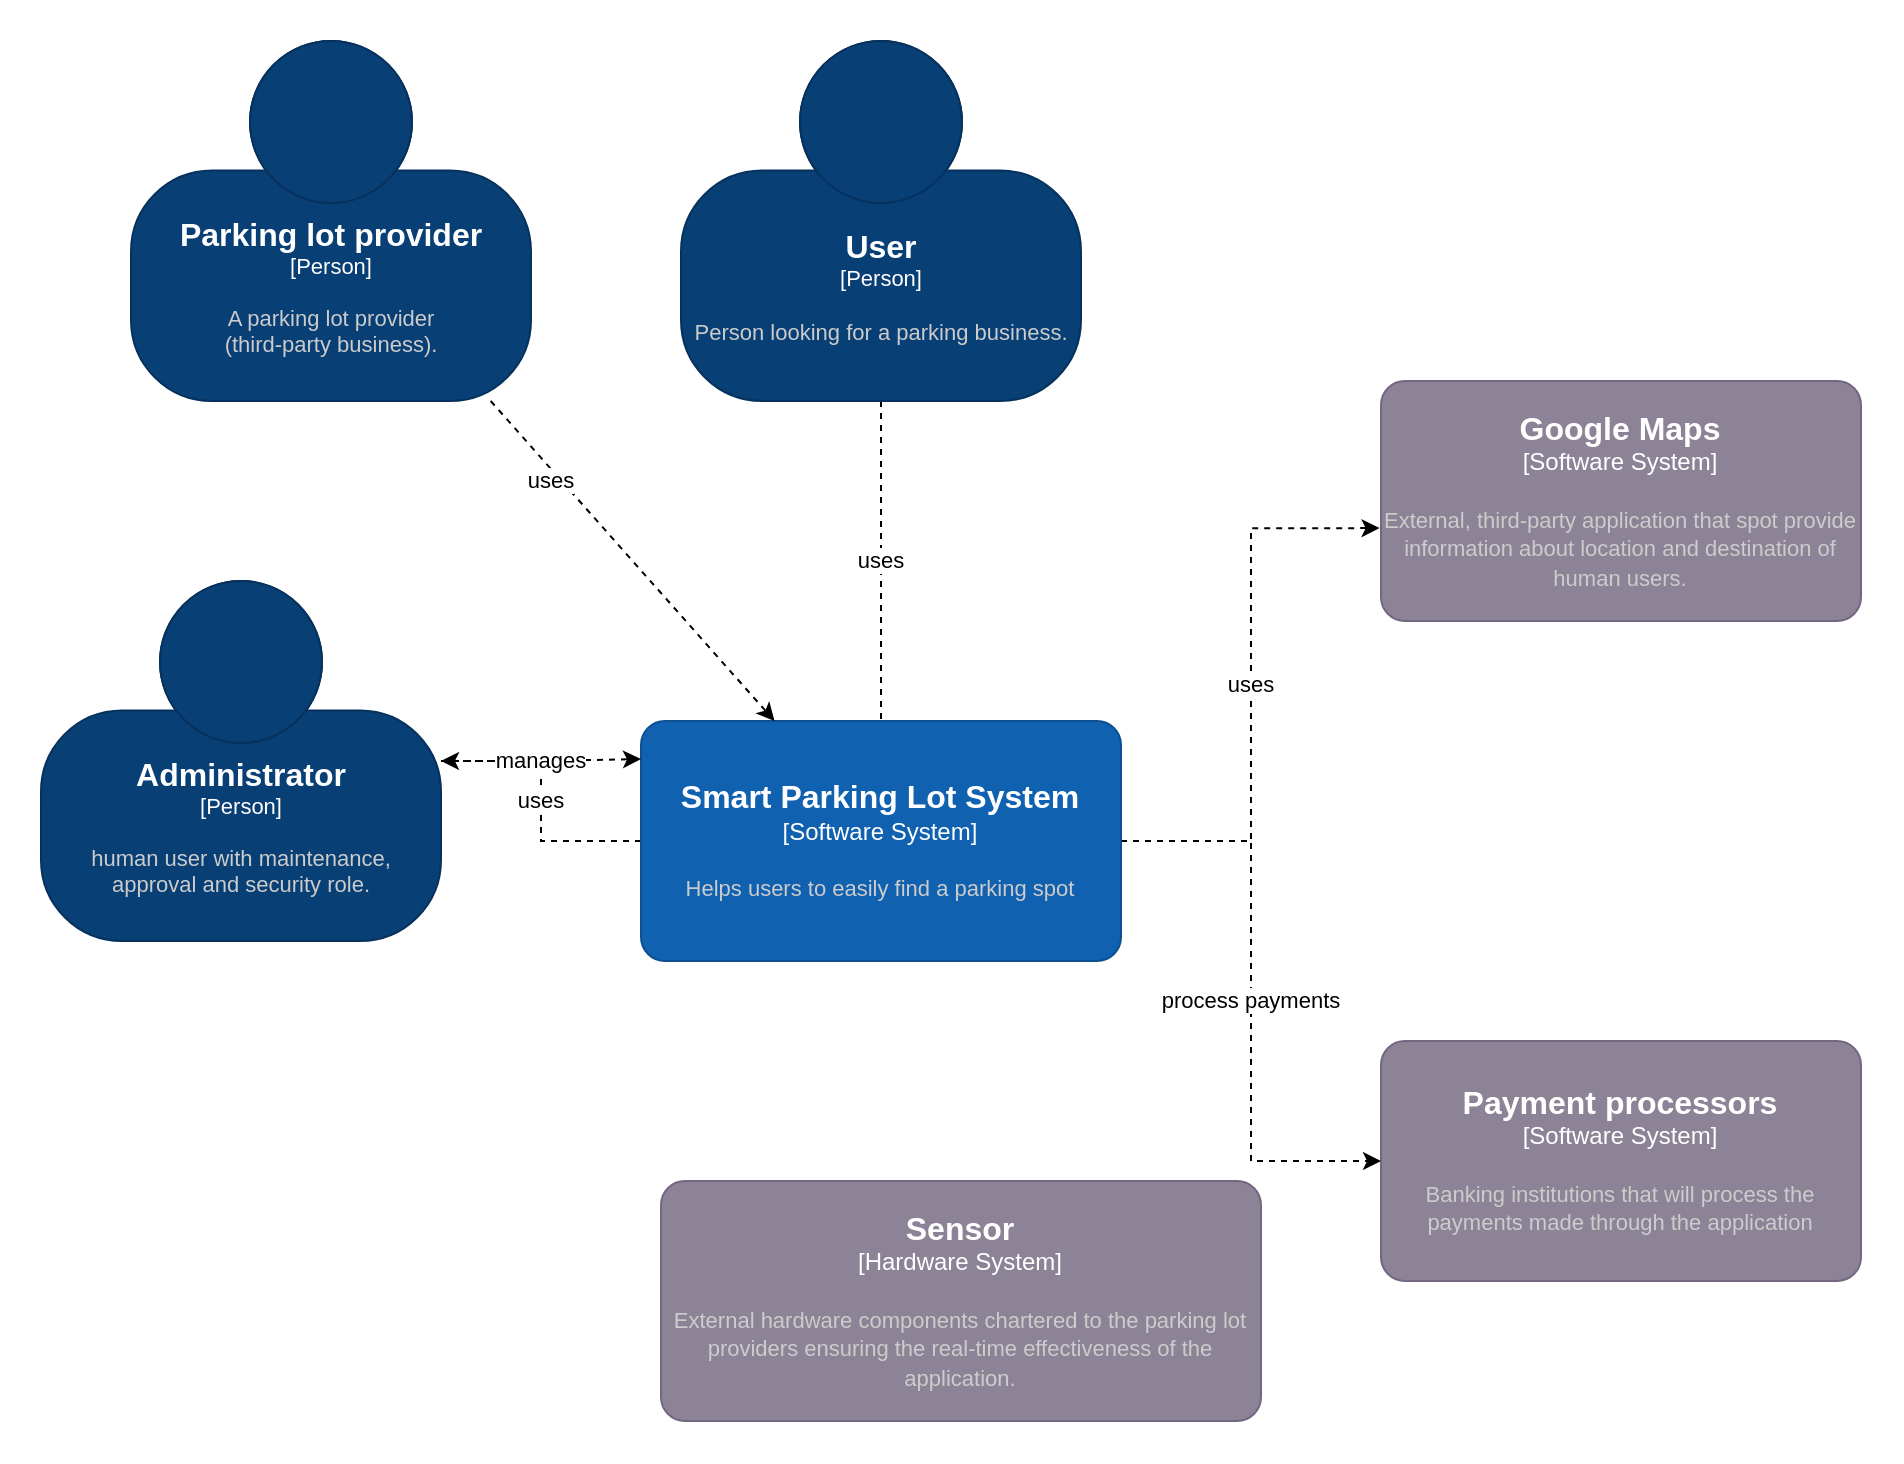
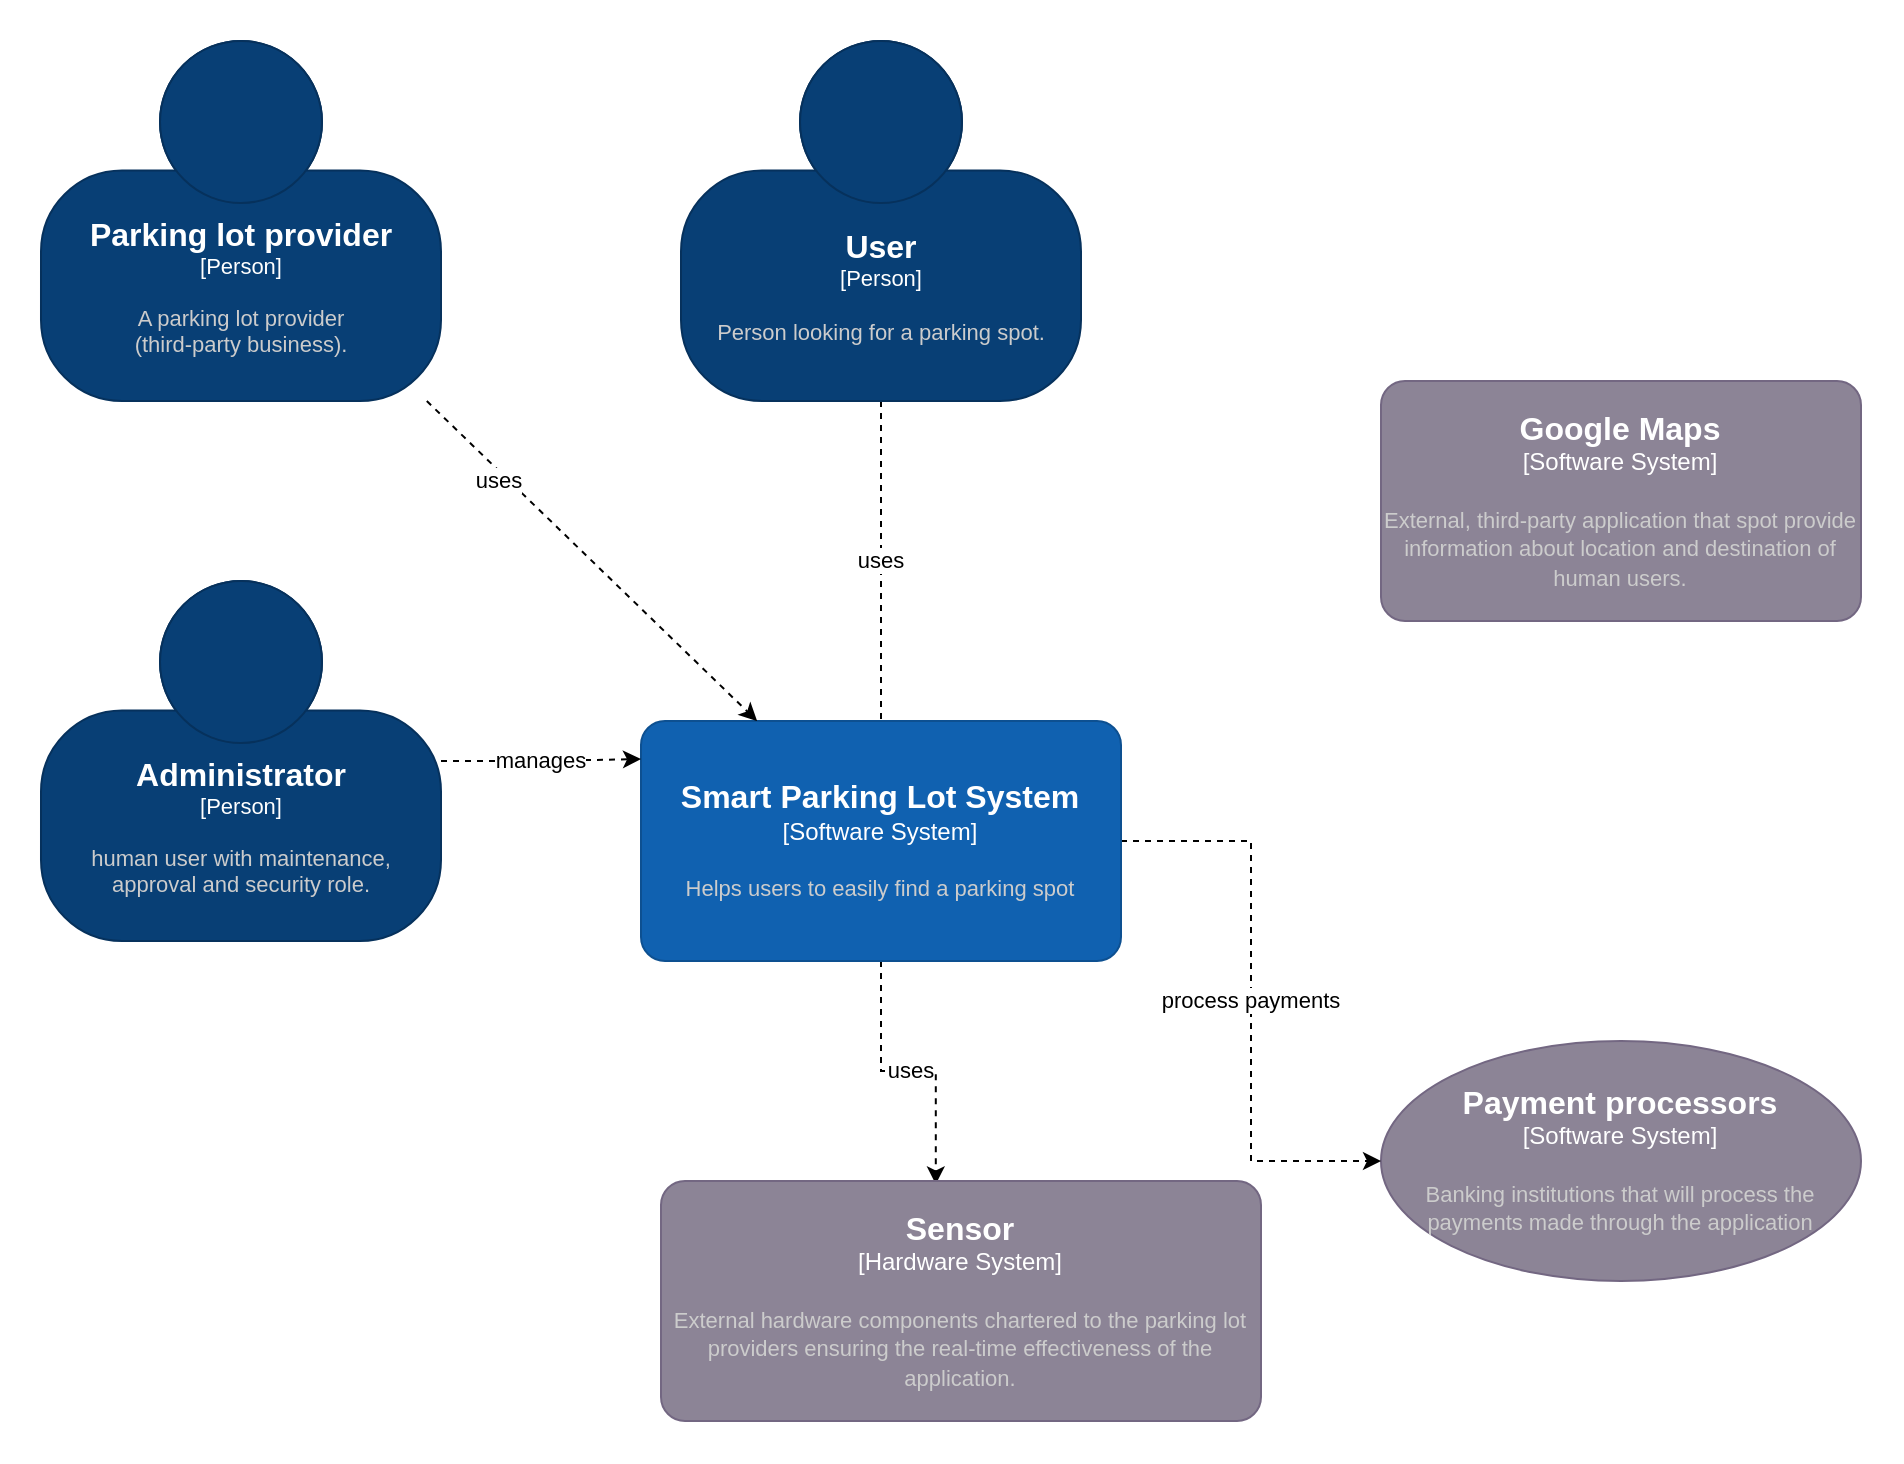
(331, 221) -> (241, 221)
(882, 287) -> (882, 287)
(1251, 624) -> none
(568, 841) -> (903, 1071)
(1621, 1161) -> (1621, 1161)
